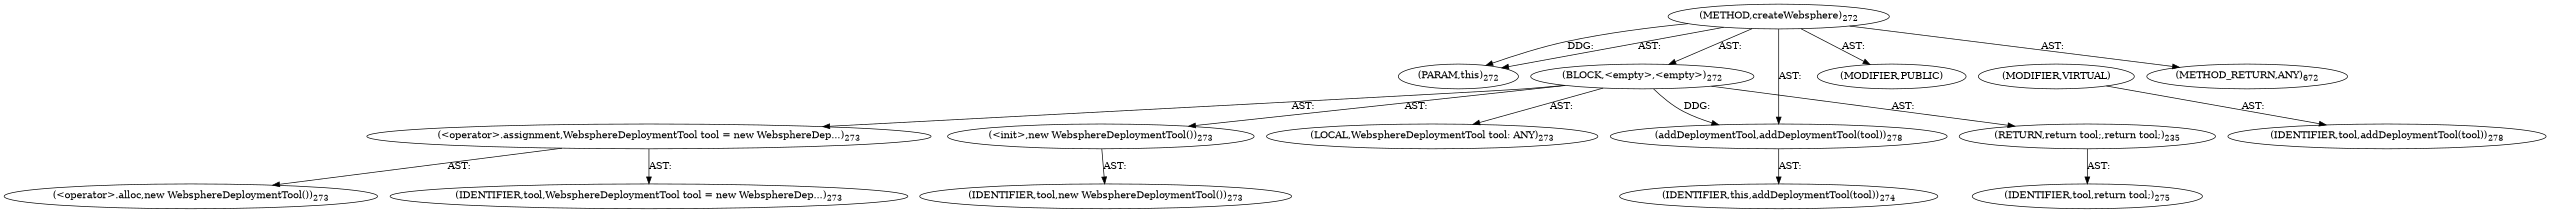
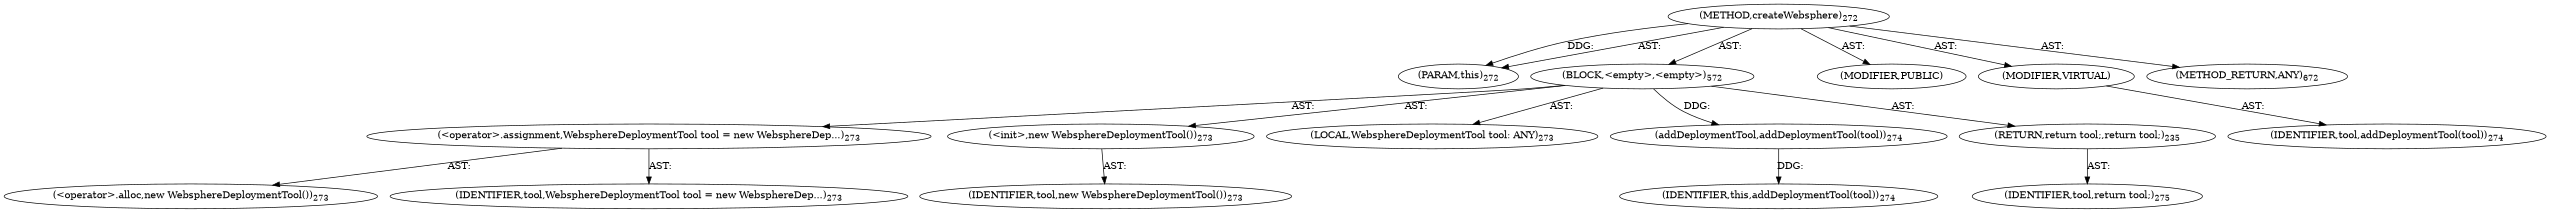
(1779, 73) -> (1916, 46)
(1715, 75) -> (1715, 75)
(1895, 135) -> (1895, 135)
(2496, 135) -> (2496, 135)
(1792, 166) -> (1792, 166)
